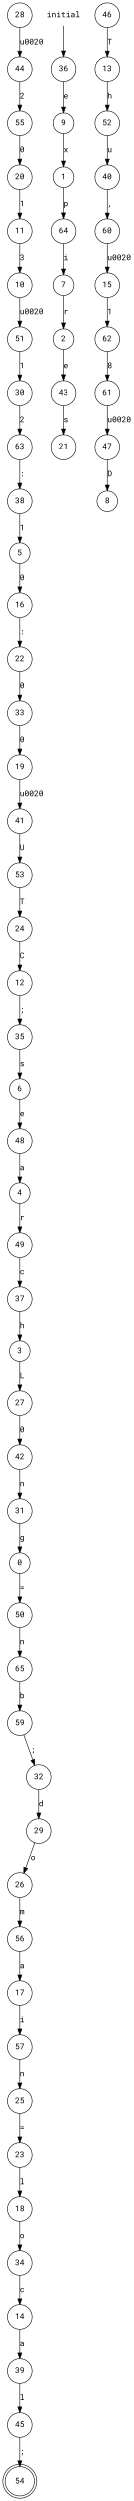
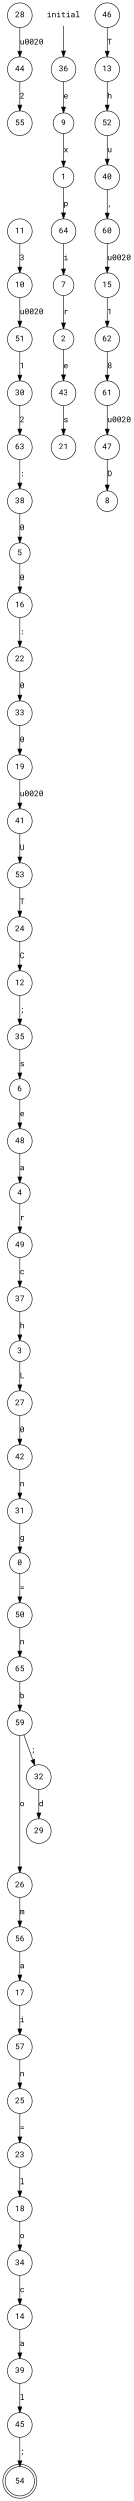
(20, 177) -> none
(22, 528) -> (22, 528)
(30, 1855) -> (20, 1801)
